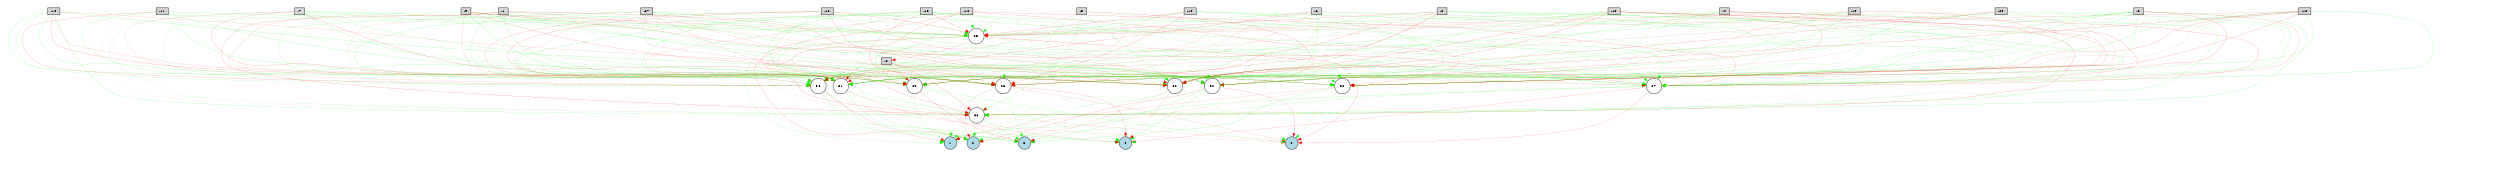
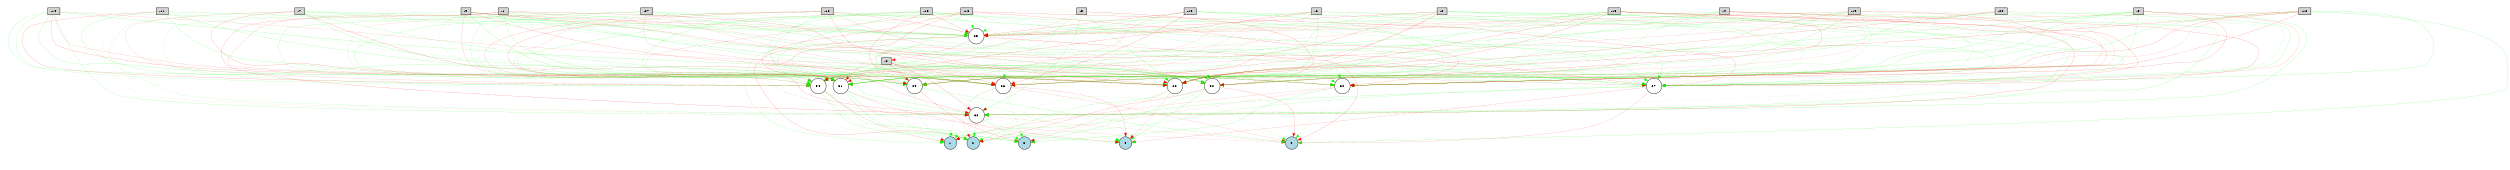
(773, 65) -> none
(1784, 75) -> (2023, 123)
